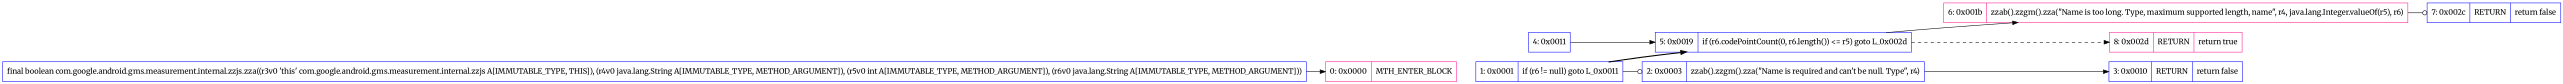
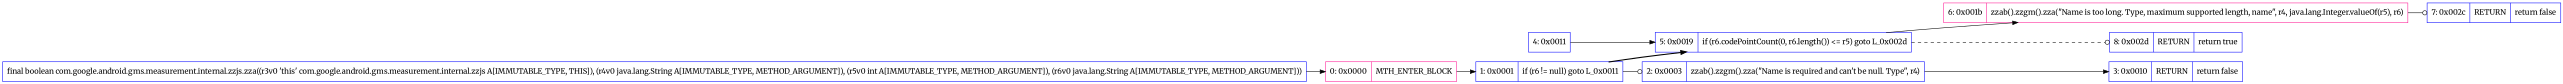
(2008, 42) -> (2008, 42)
(2176, 42) -> (2176, 42)
none -> (1463, 72)
